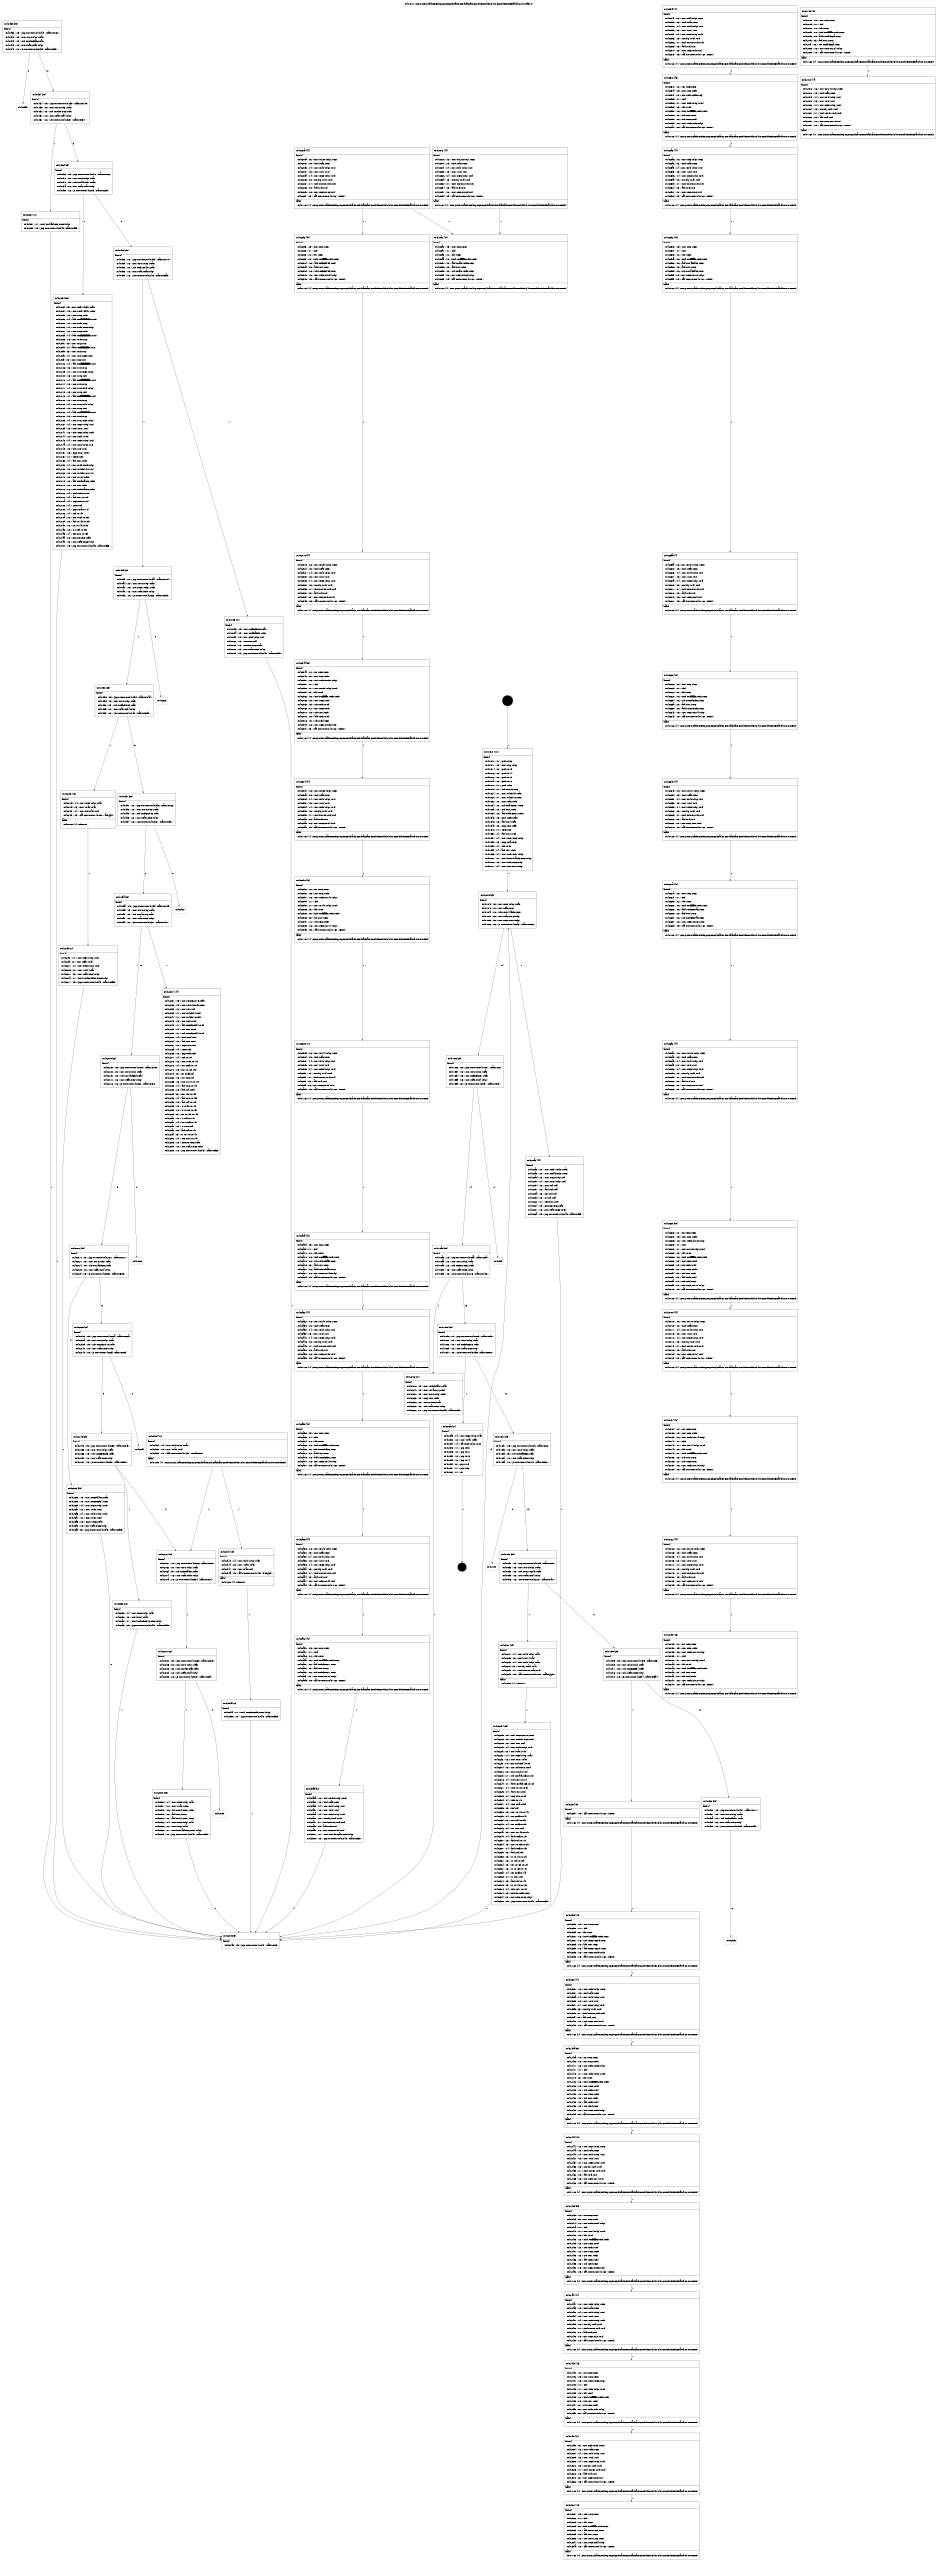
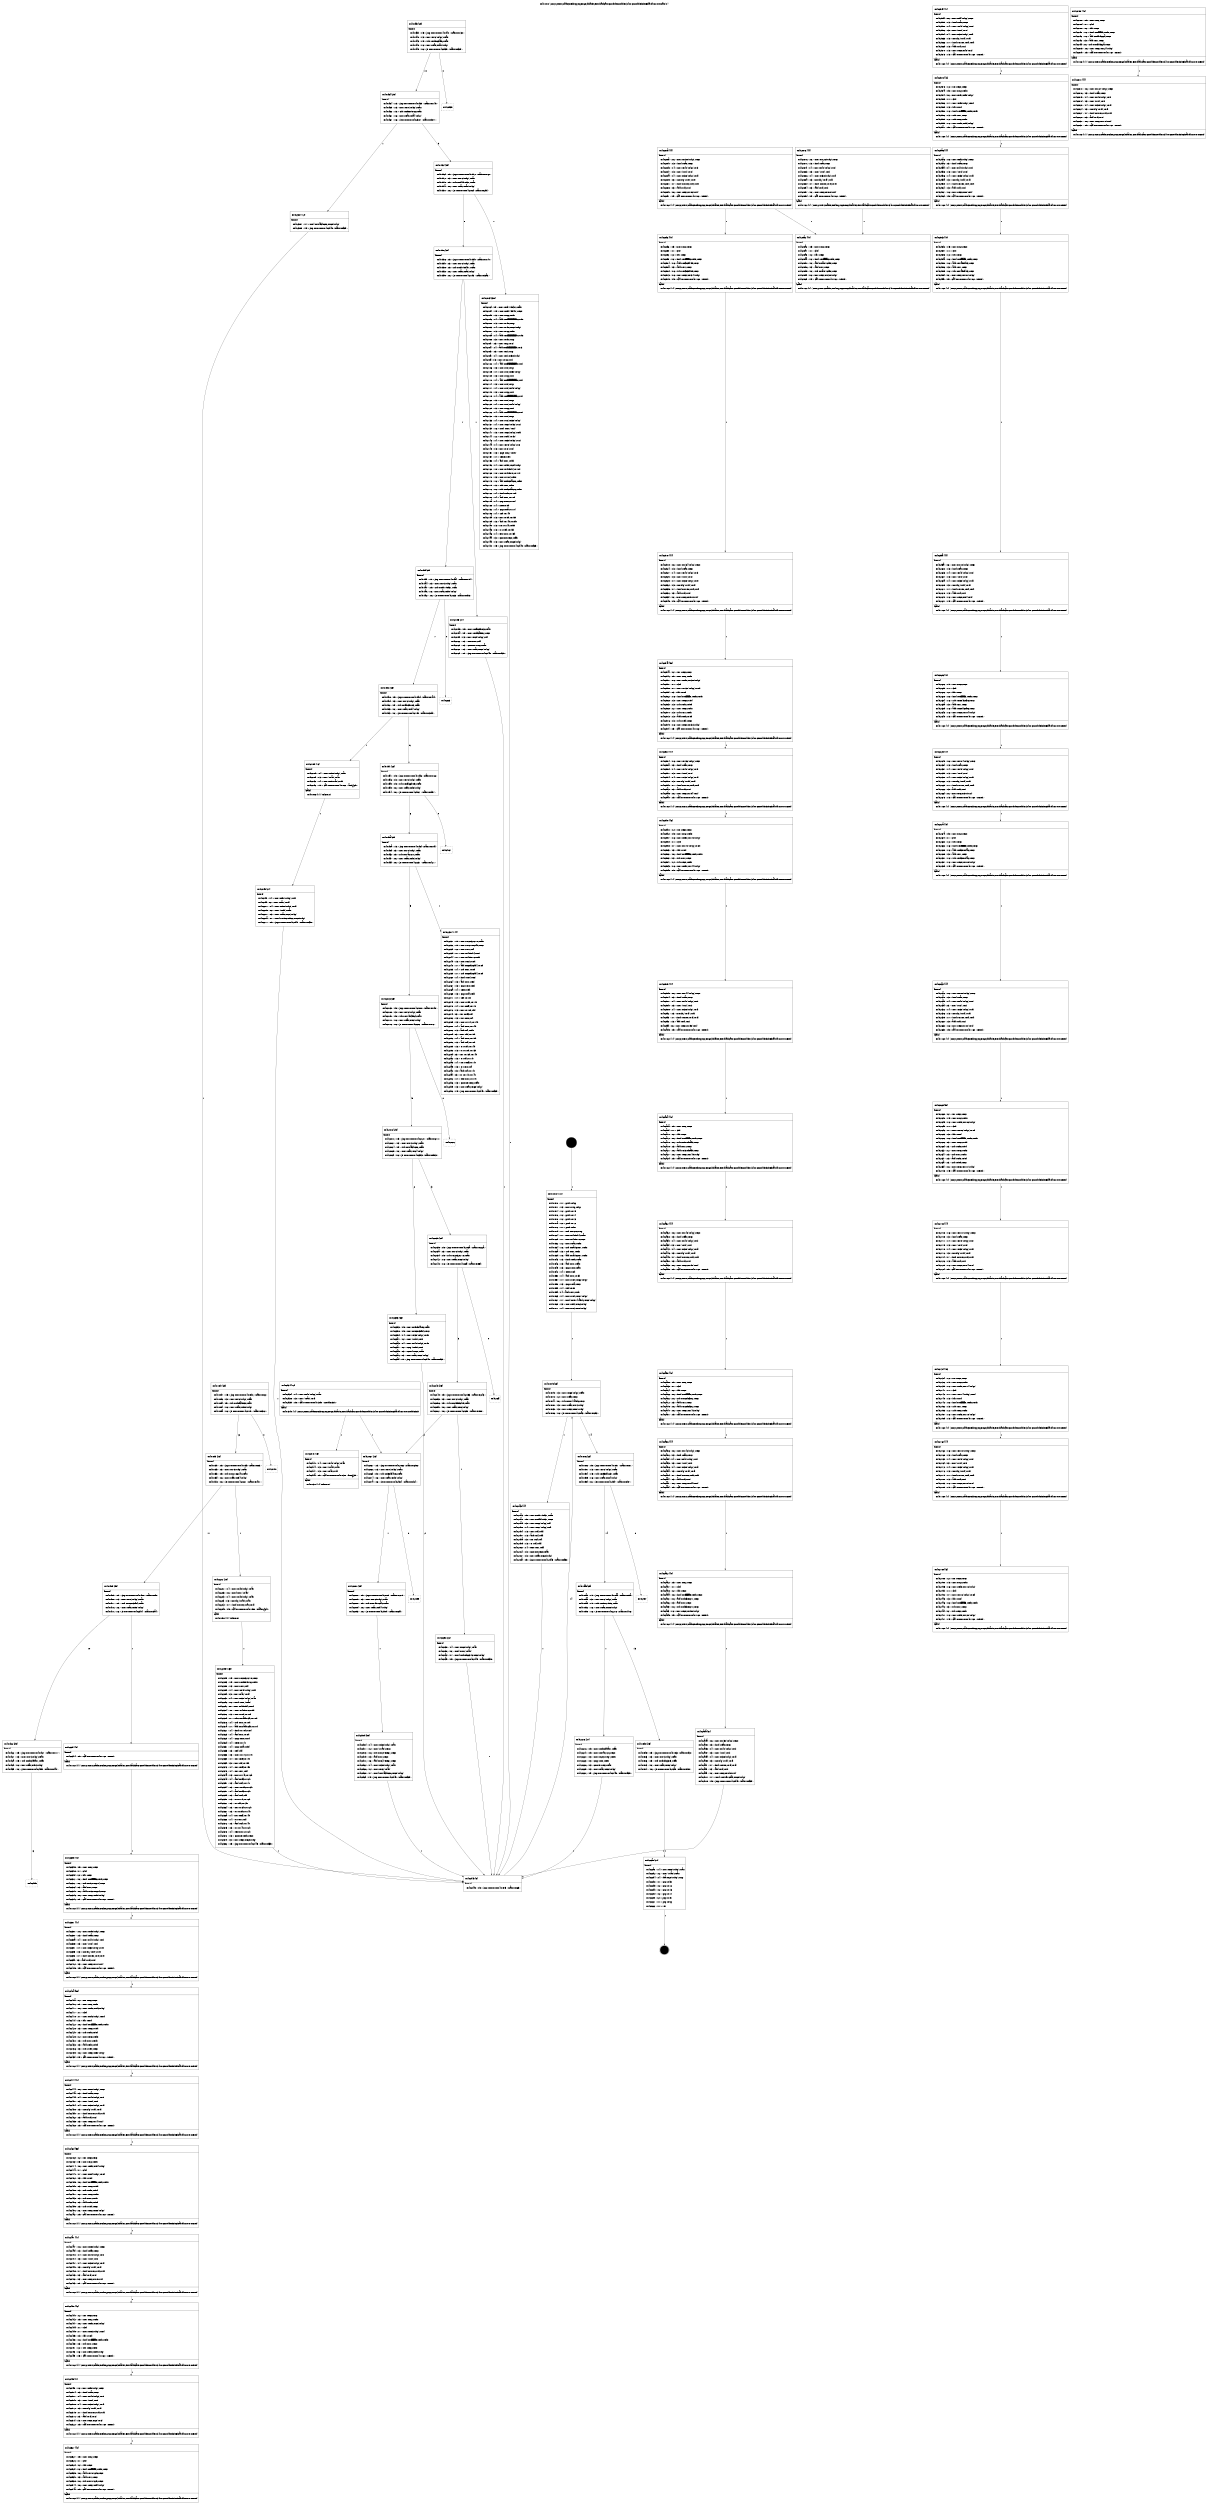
(494, 1394) -> none
(251, 1710) -> none
(216, 1743) -> (404, 1540)
